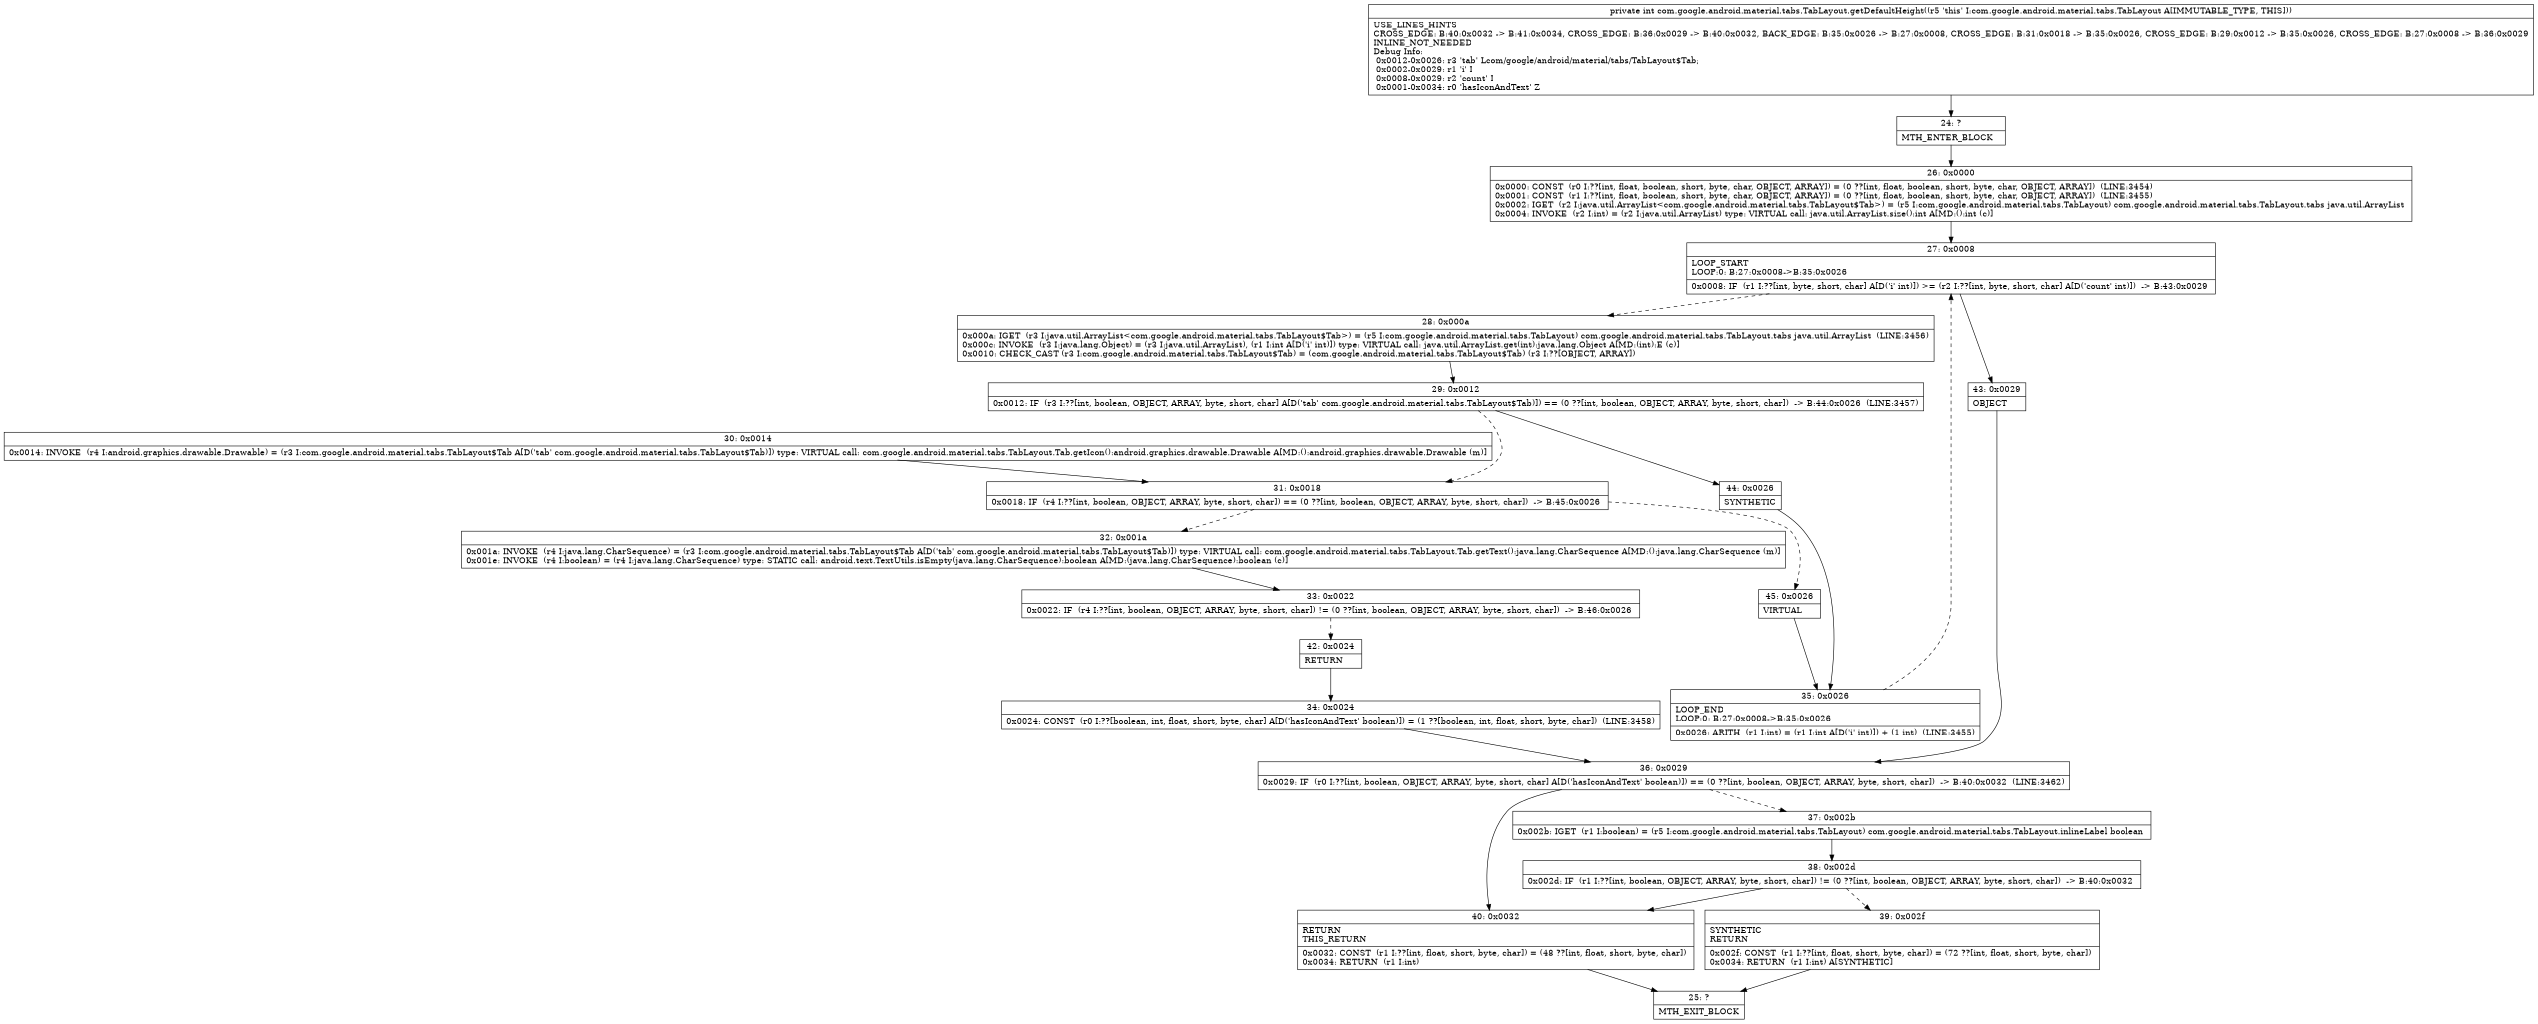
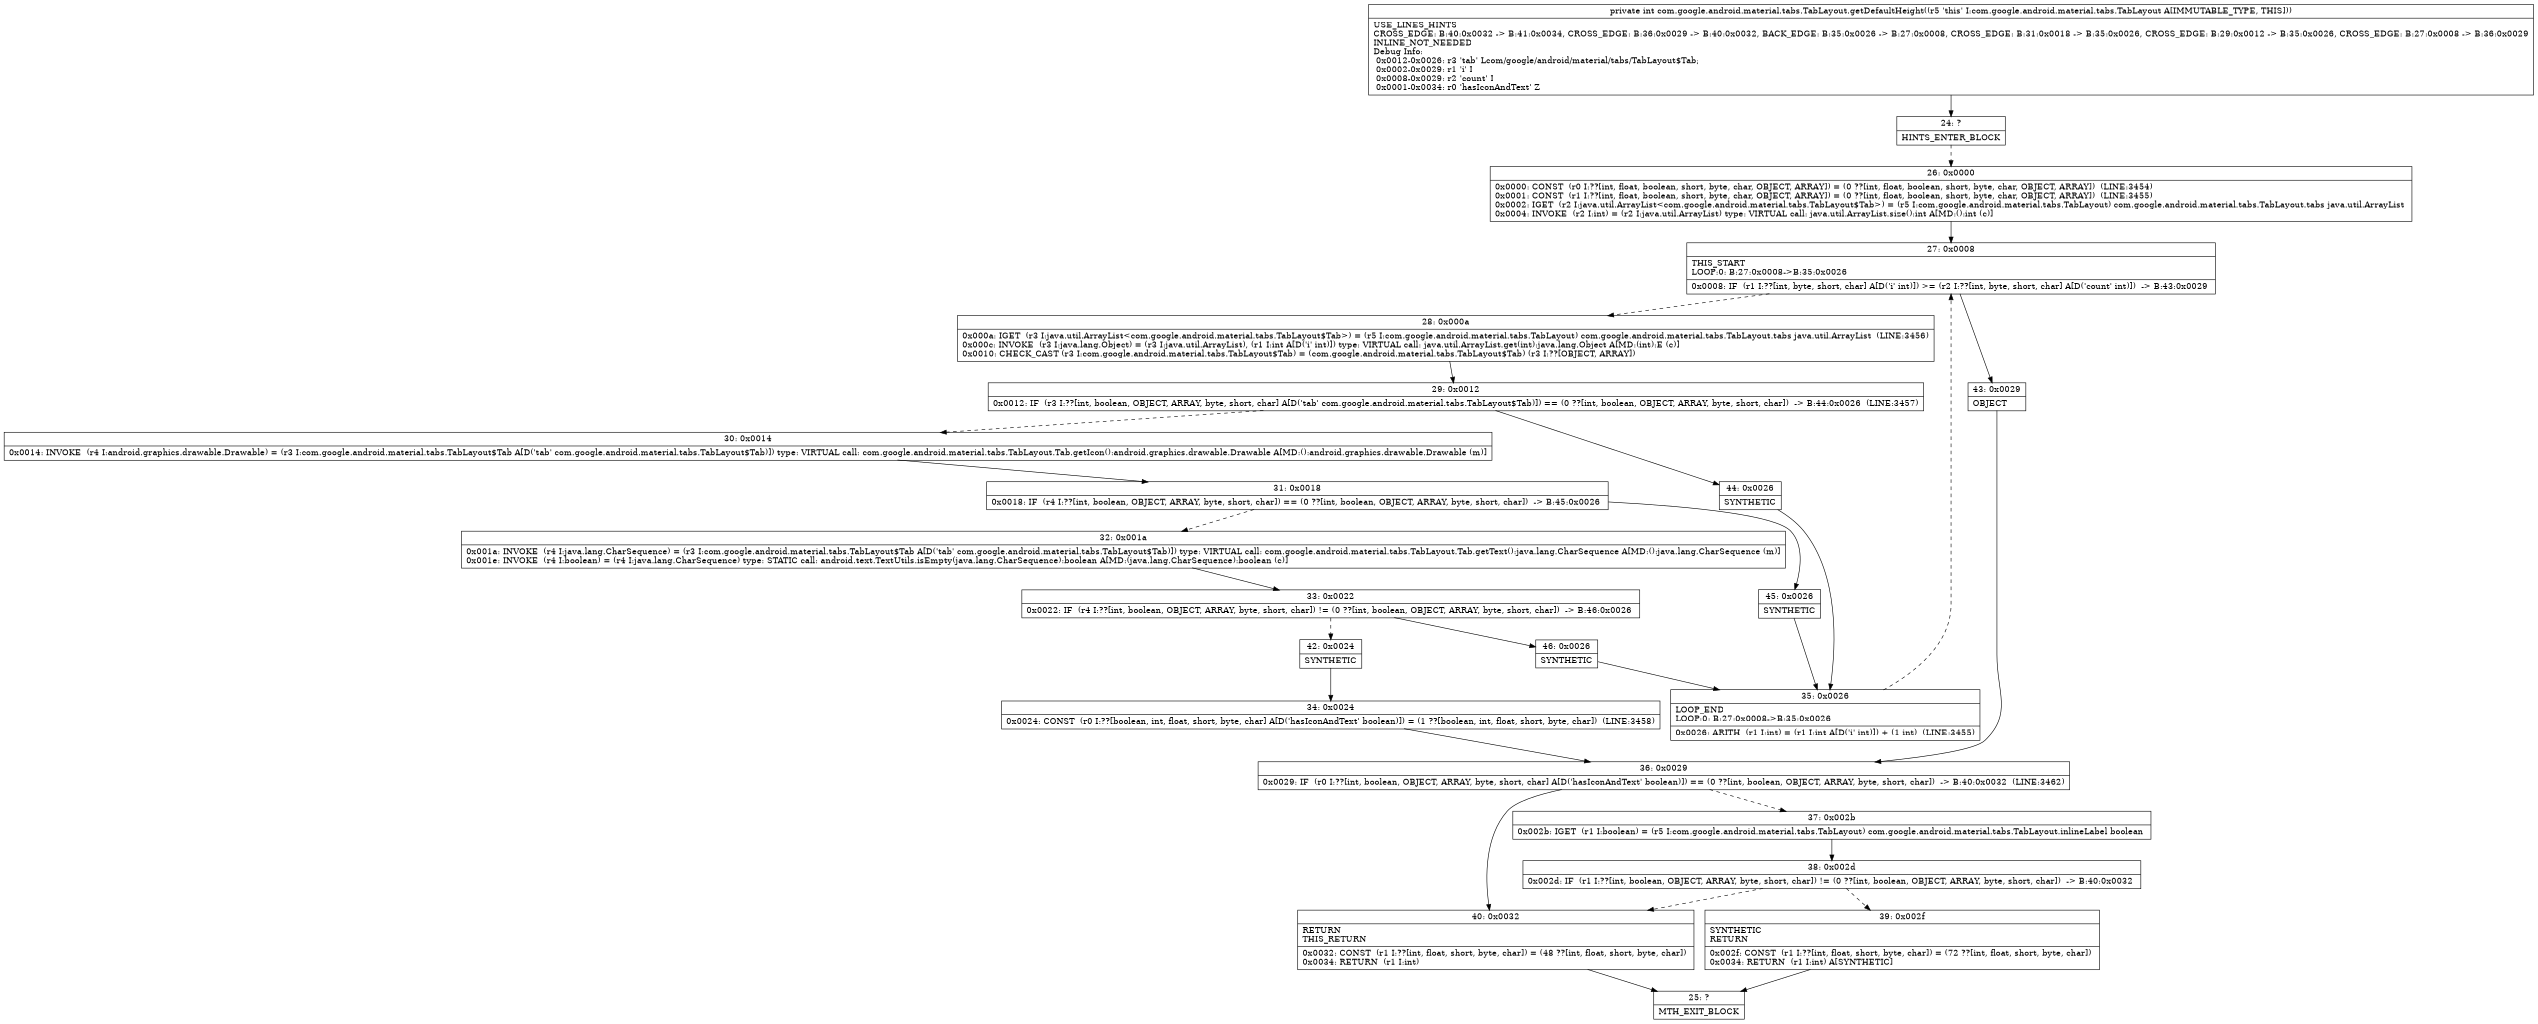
(1947, 138) -> (1951, 138)
(1951, 153) -> (1951, 153)
(1720, 263) -> (1719, 263)
(1500, 457) -> (1105, 421)
(1729, 513) -> (1729, 513)
(1783, 611) -> (1790, 611)
none -> (1567, 654)
(1324, 661) -> (1331, 661)
(1708, 899) -> (1708, 899)
